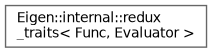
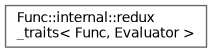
(106, 26) -> (106, 26)
